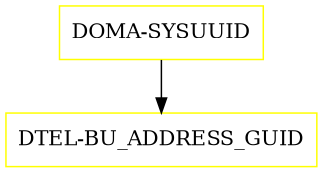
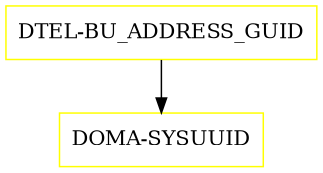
(161, 79) -> (161, 79)
